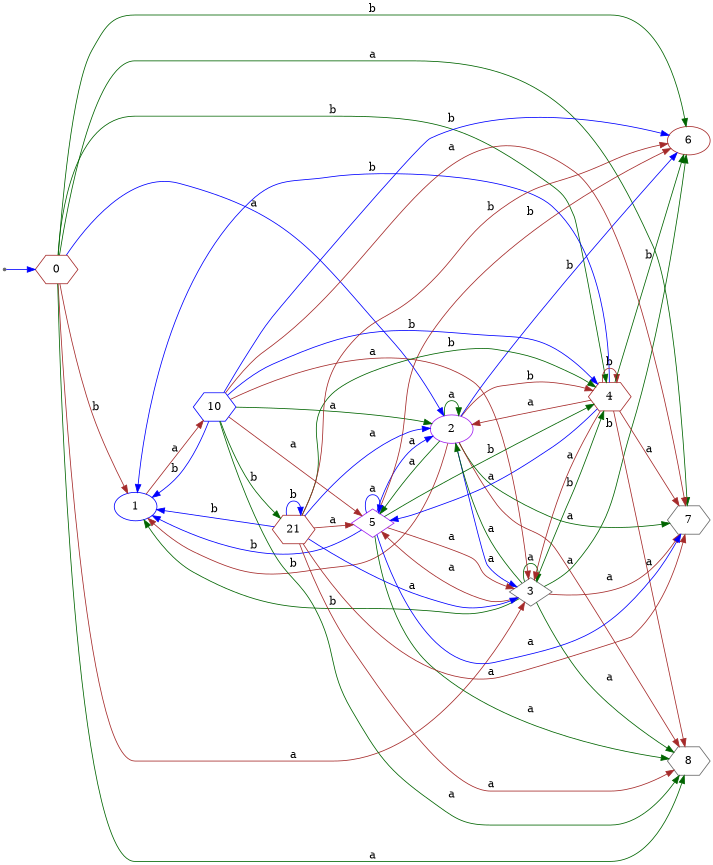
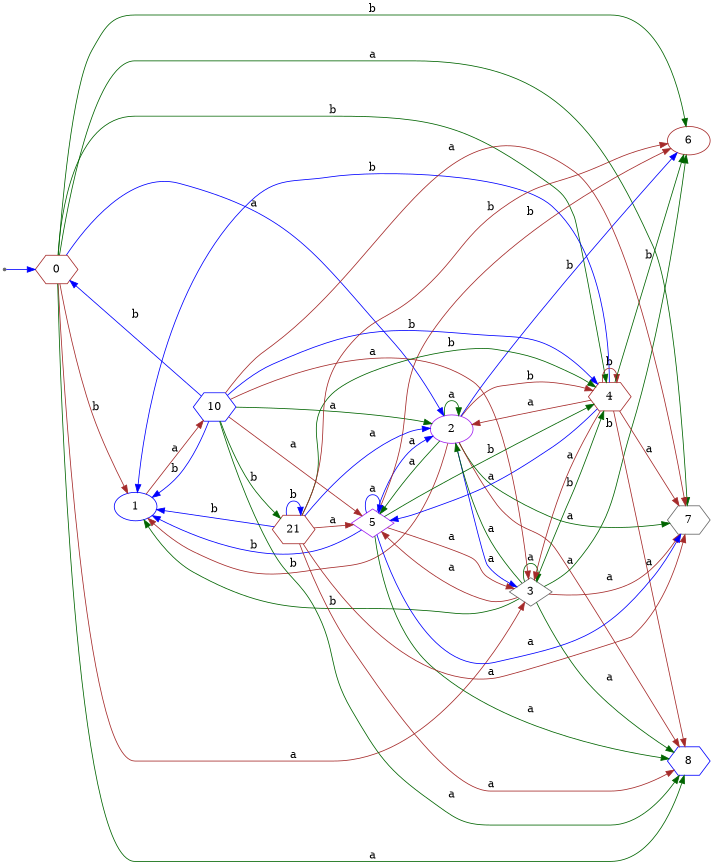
(388, 182) -> (139, 341)
(405, 590) -> none
(689, 761) -> (689, 761)
